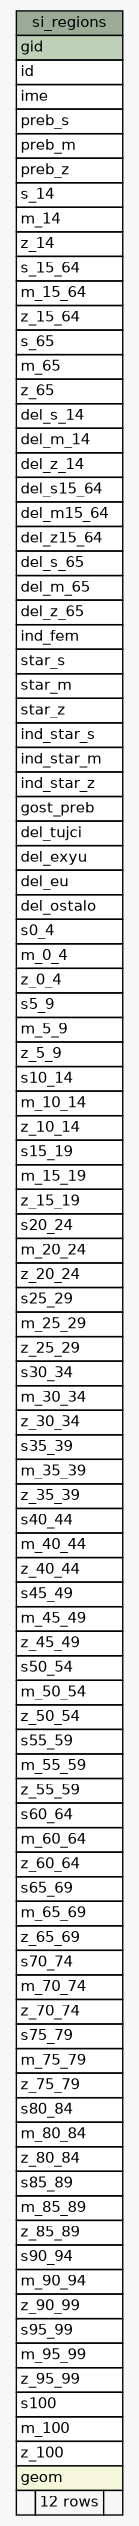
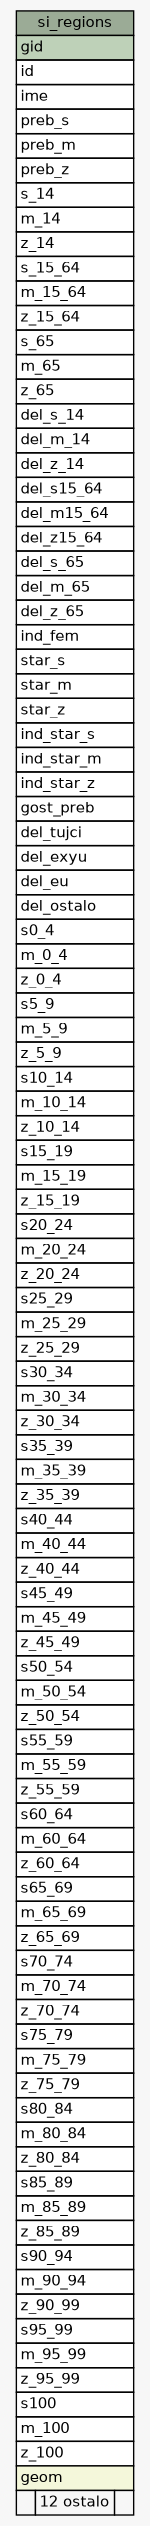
(70, 2502) -> (75, 2502)
